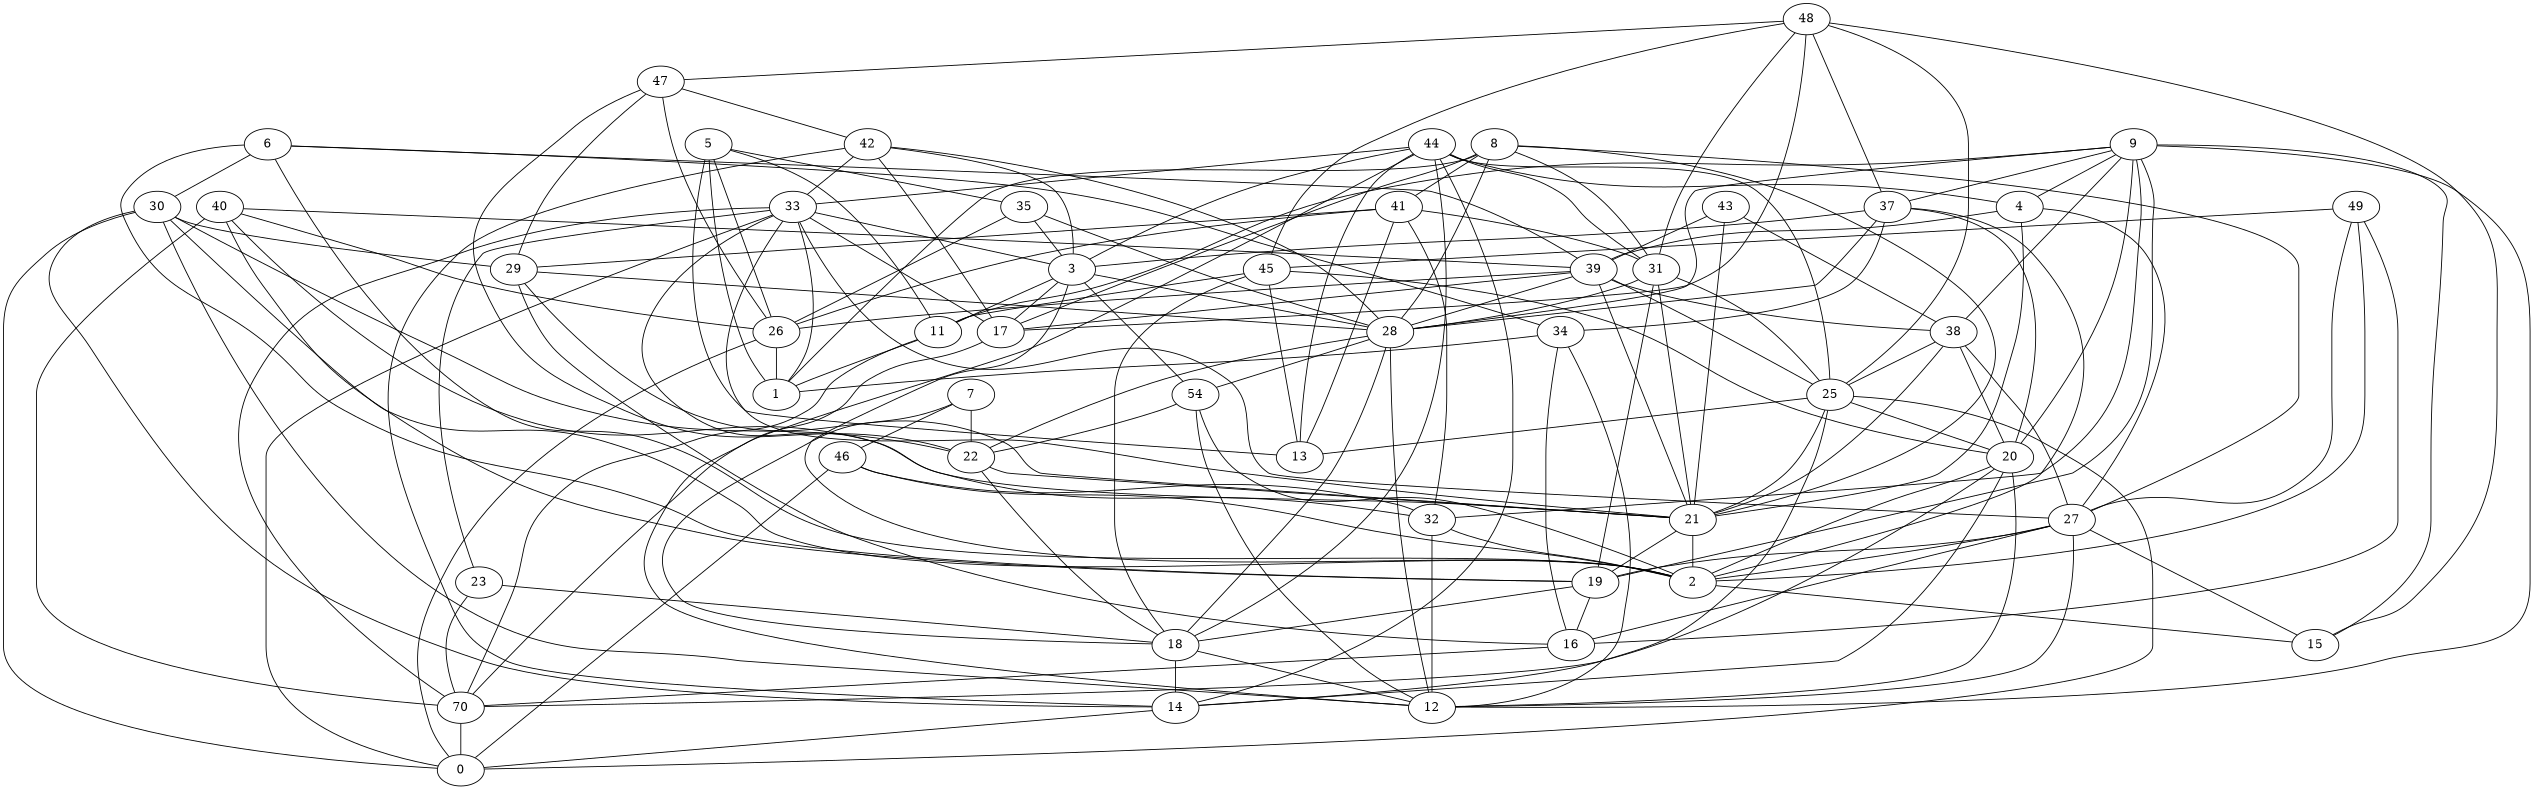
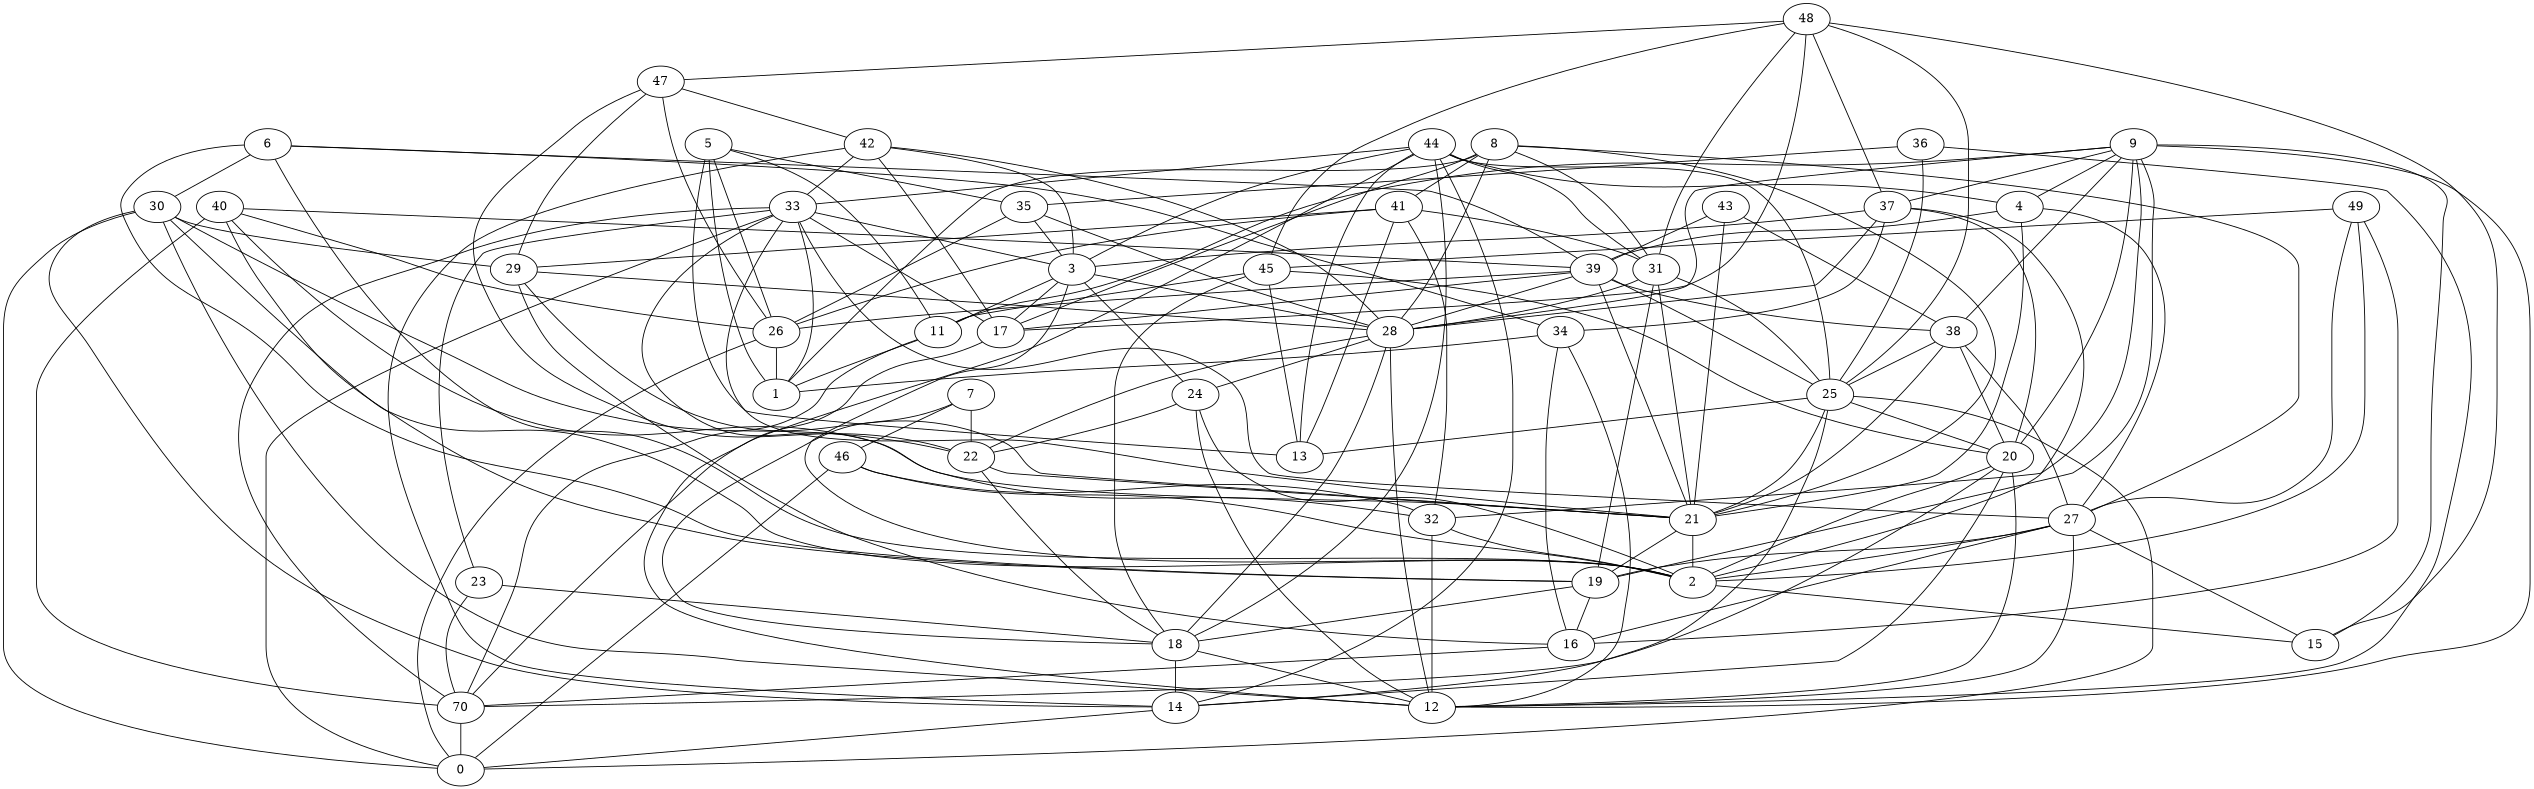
none -> (1921, 144)
(1195, 395) -> (1195, 395)
